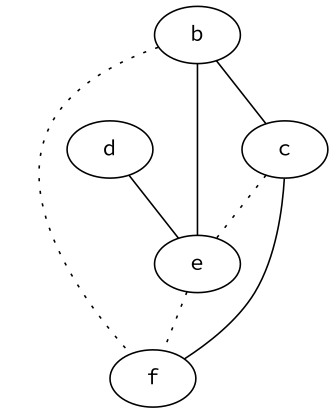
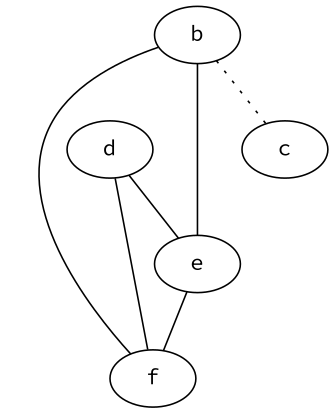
(241, 92) -> (241, 92)
(40, 184) -> (40, 184)
(241, 207) -> none
(260, 283) -> (131, 264)
(175, 321) -> (175, 321)
